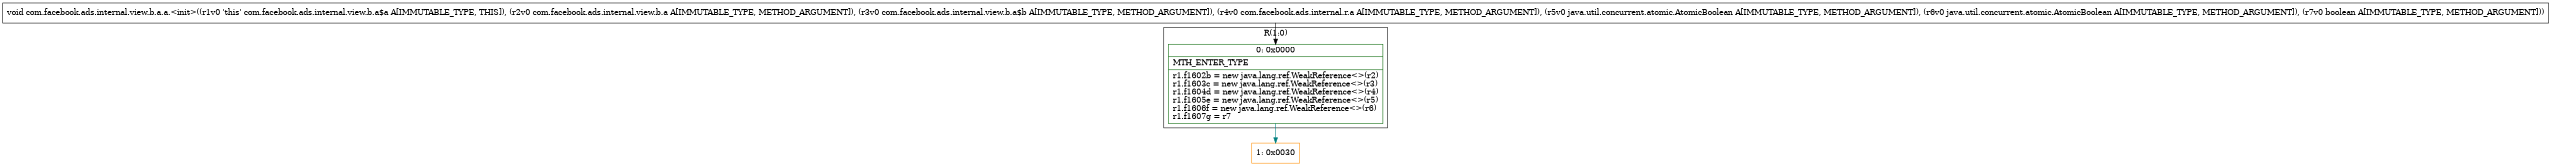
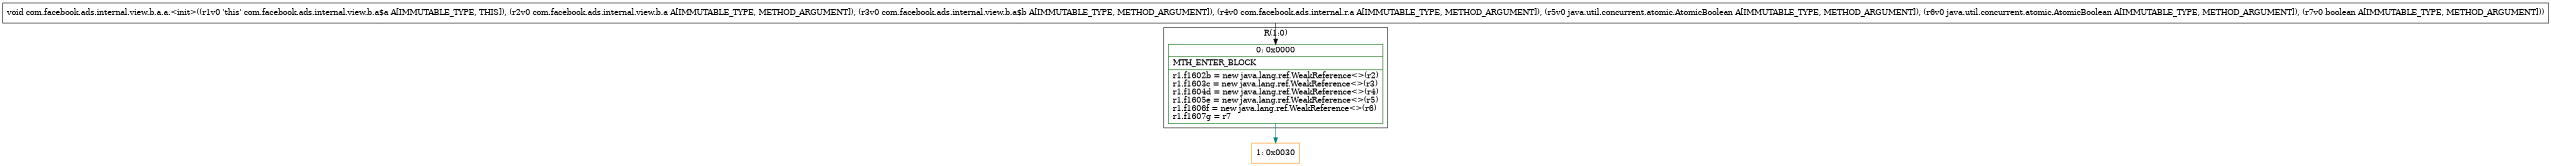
(1211, 63) -> (1215, 63)
